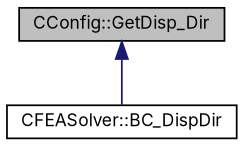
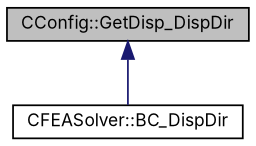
(122, 24) -> (128, 24)
